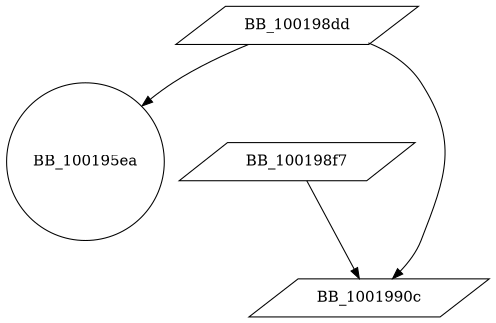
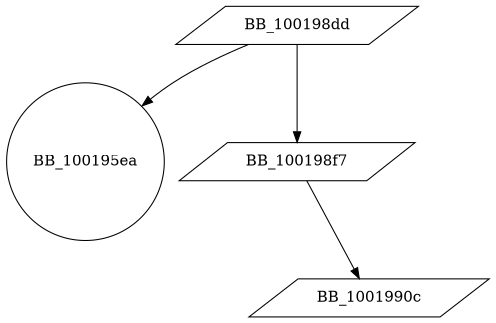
(445, 146) -> (297, 88)
